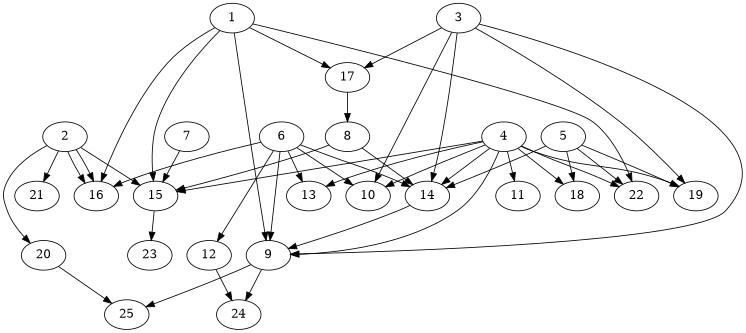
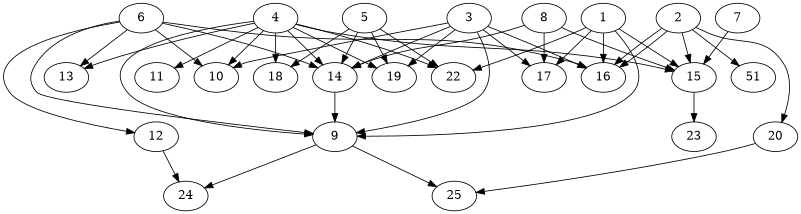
none -> (531, 44)
(347, 103) -> (544, 39)
(37, 196) -> (753, 77)
